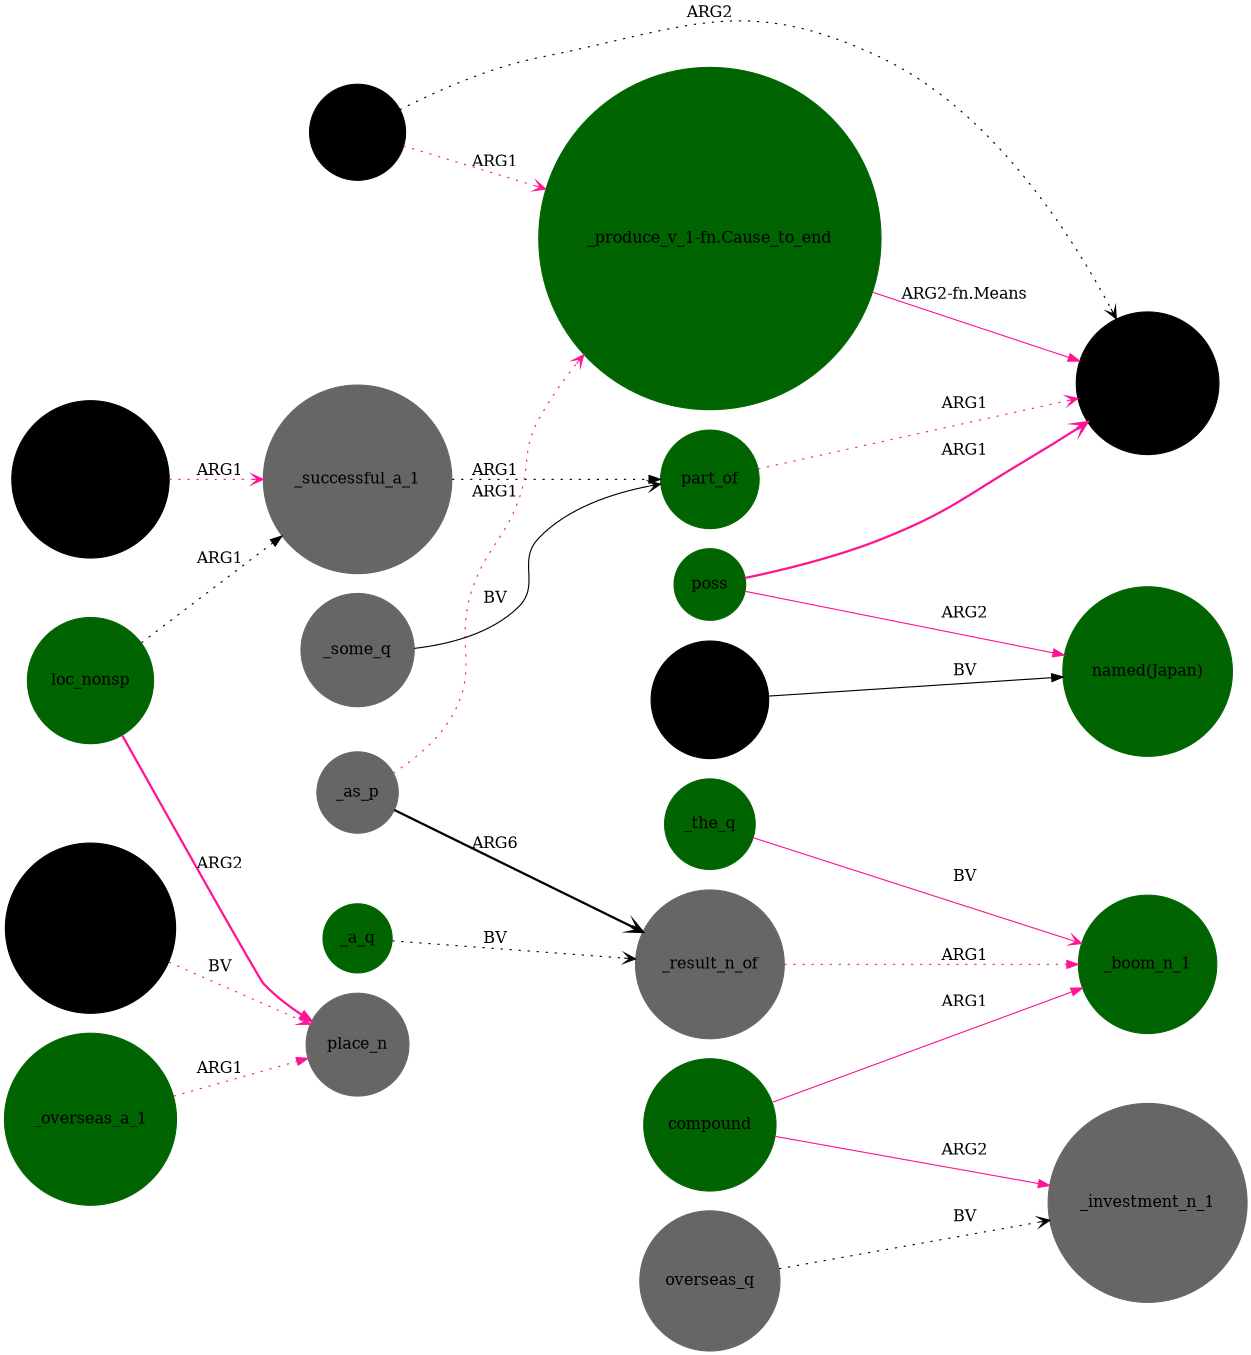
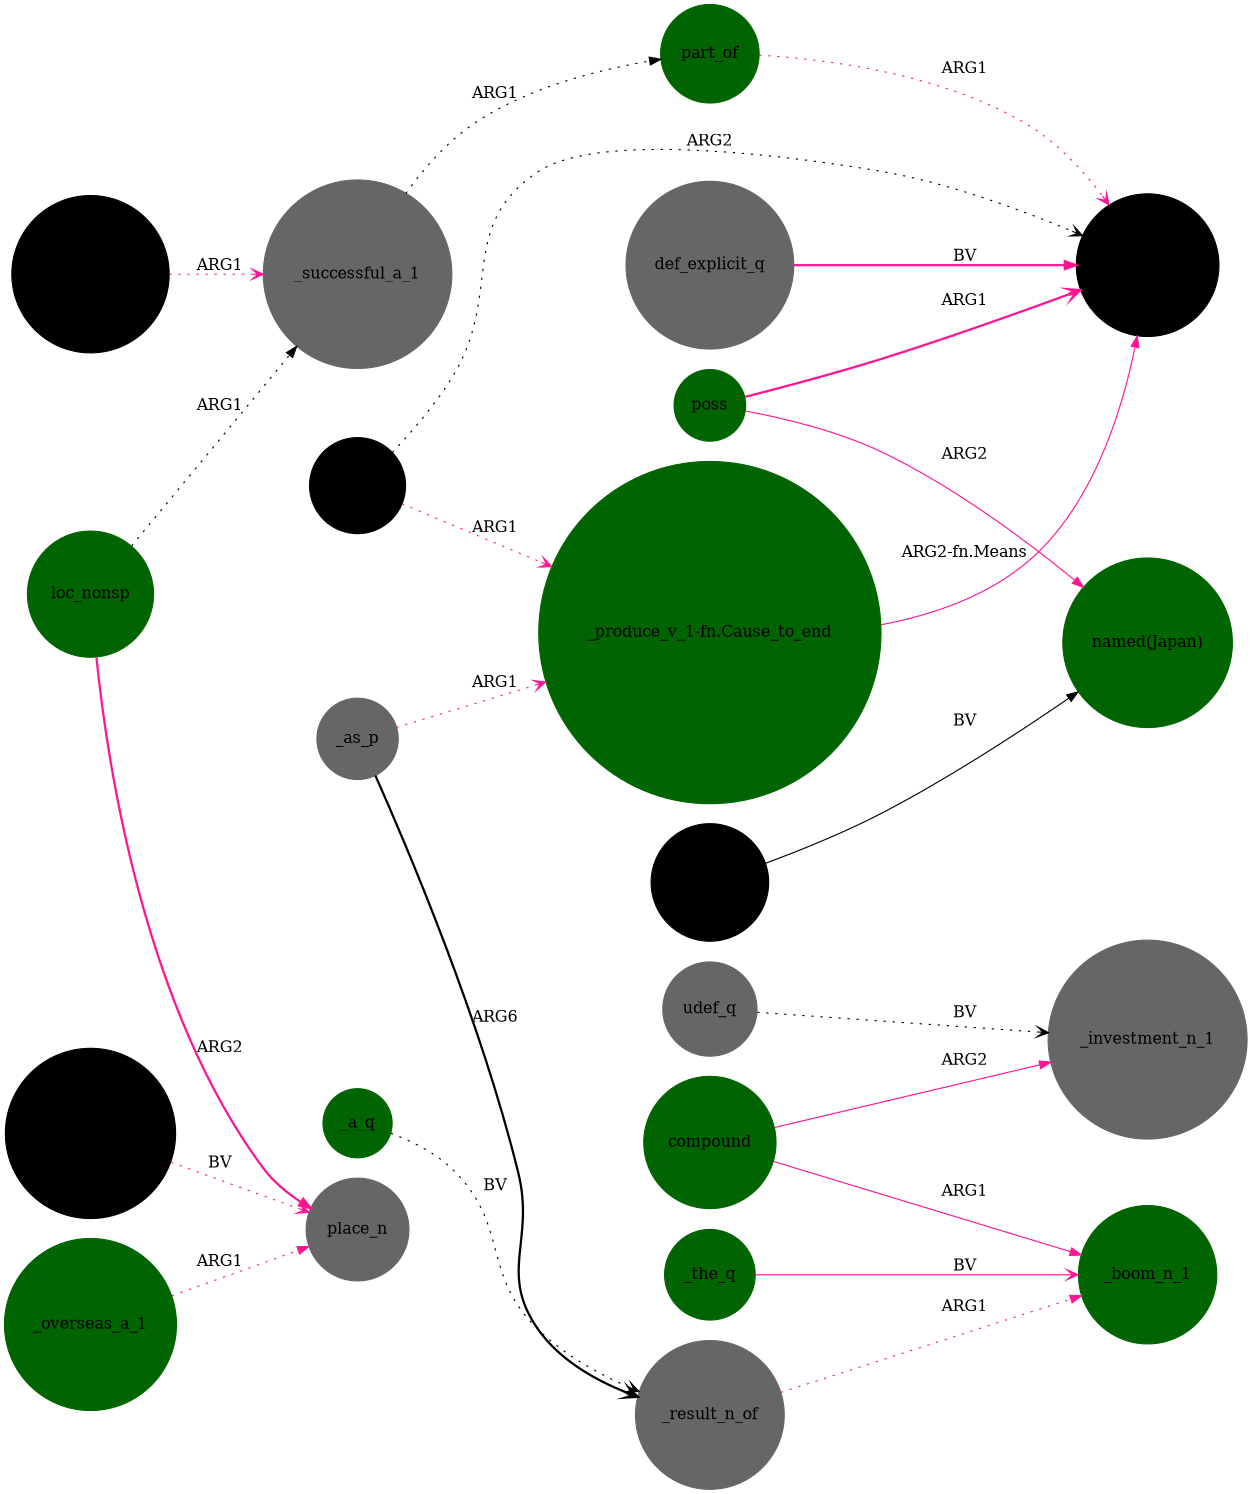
none -> (710, 265)
(358, 650) -> none
(710, 1281) -> (710, 1009)
